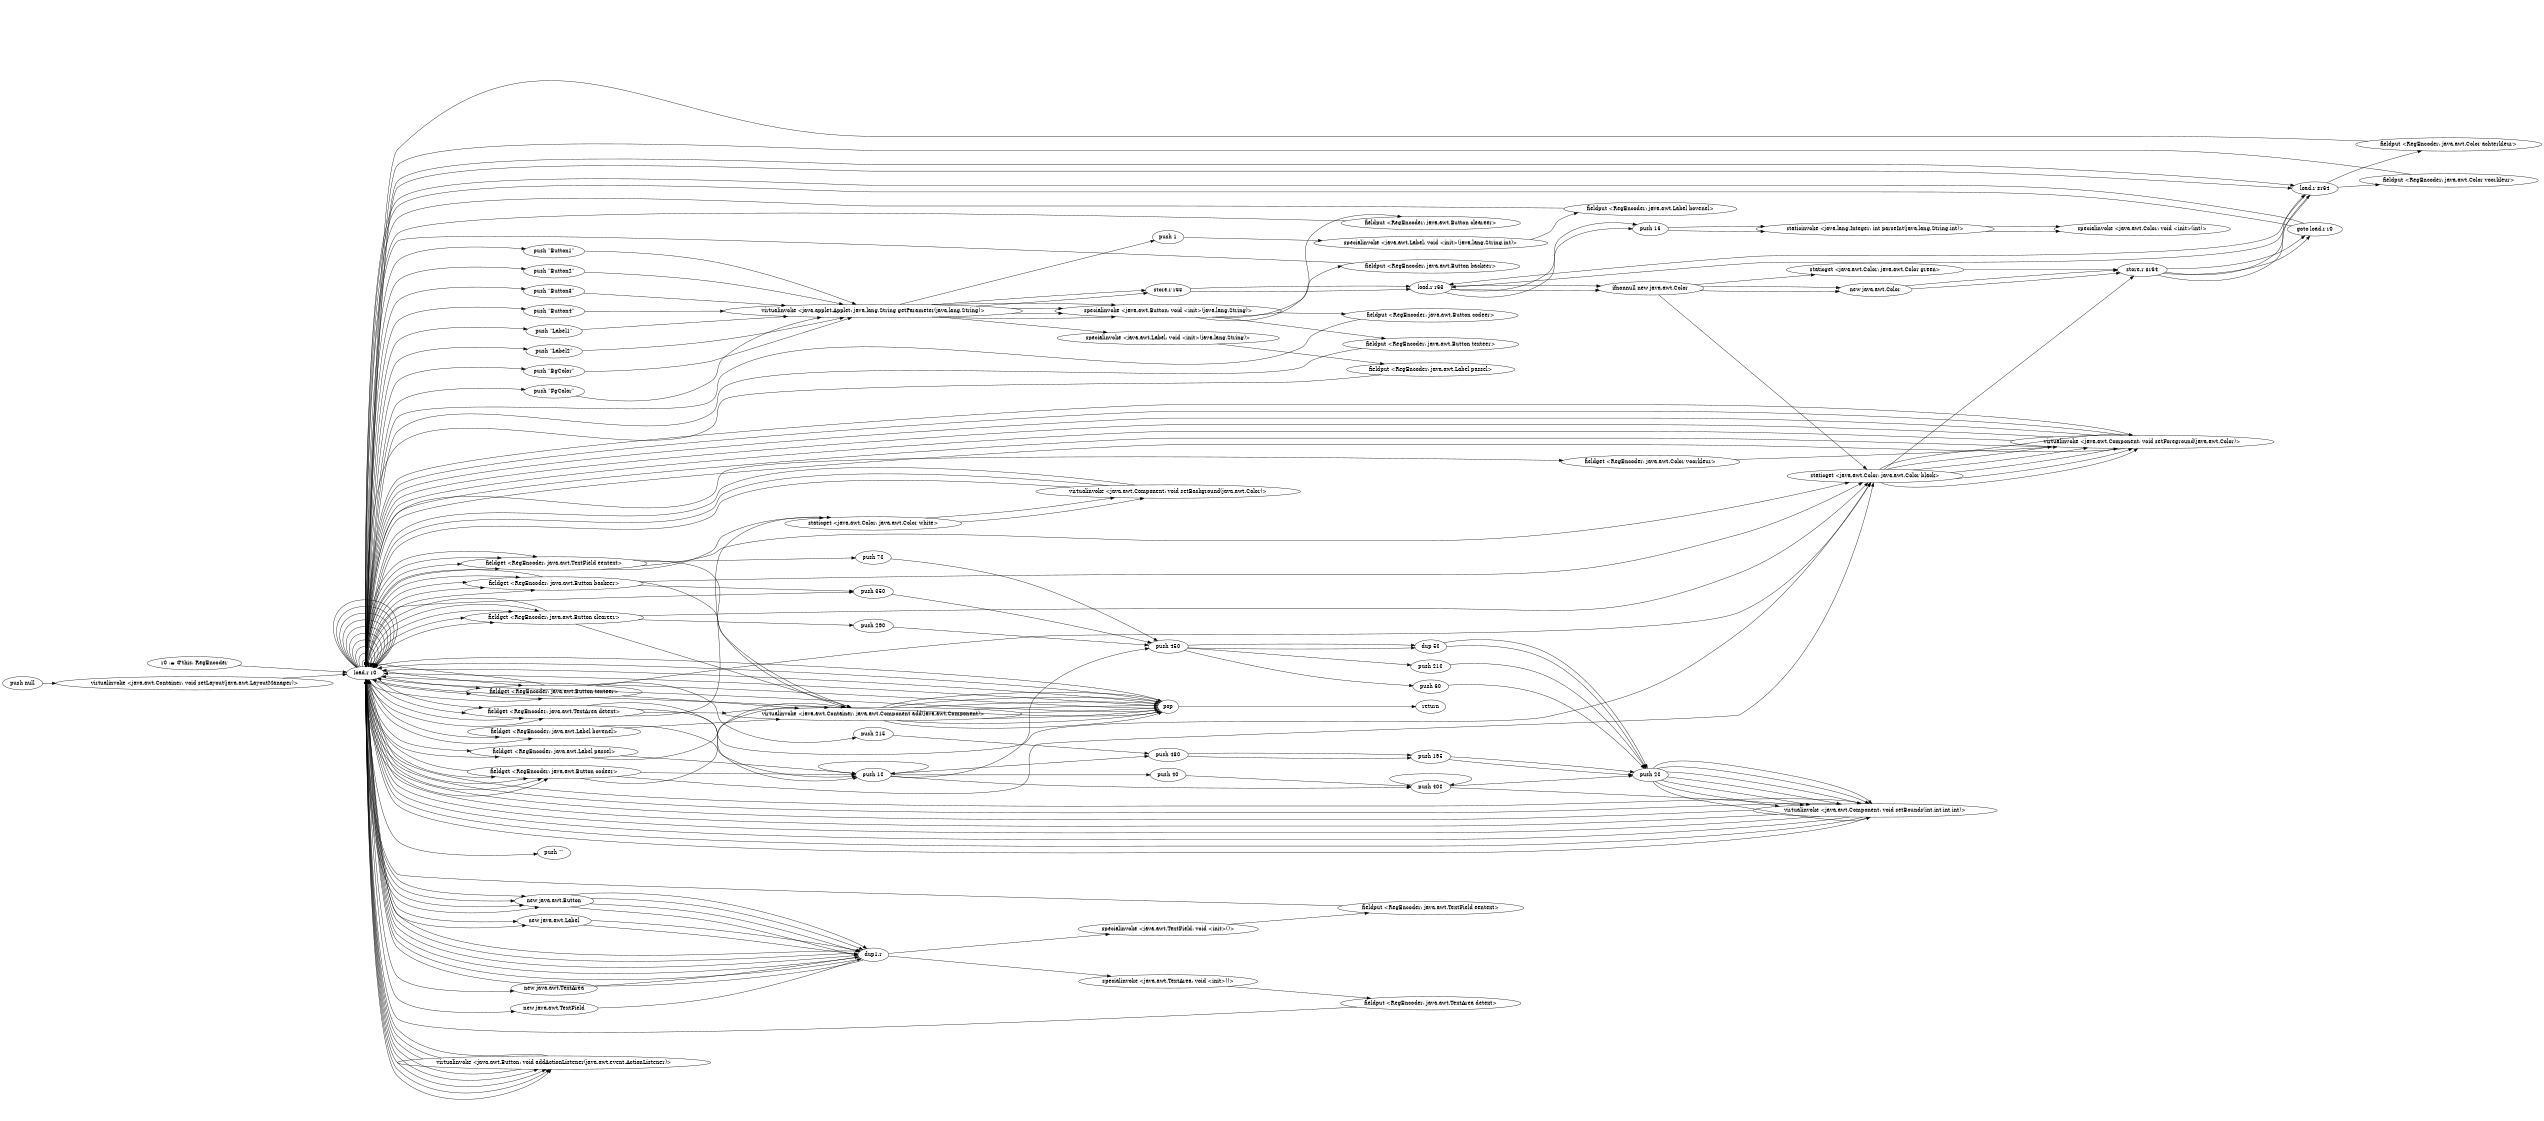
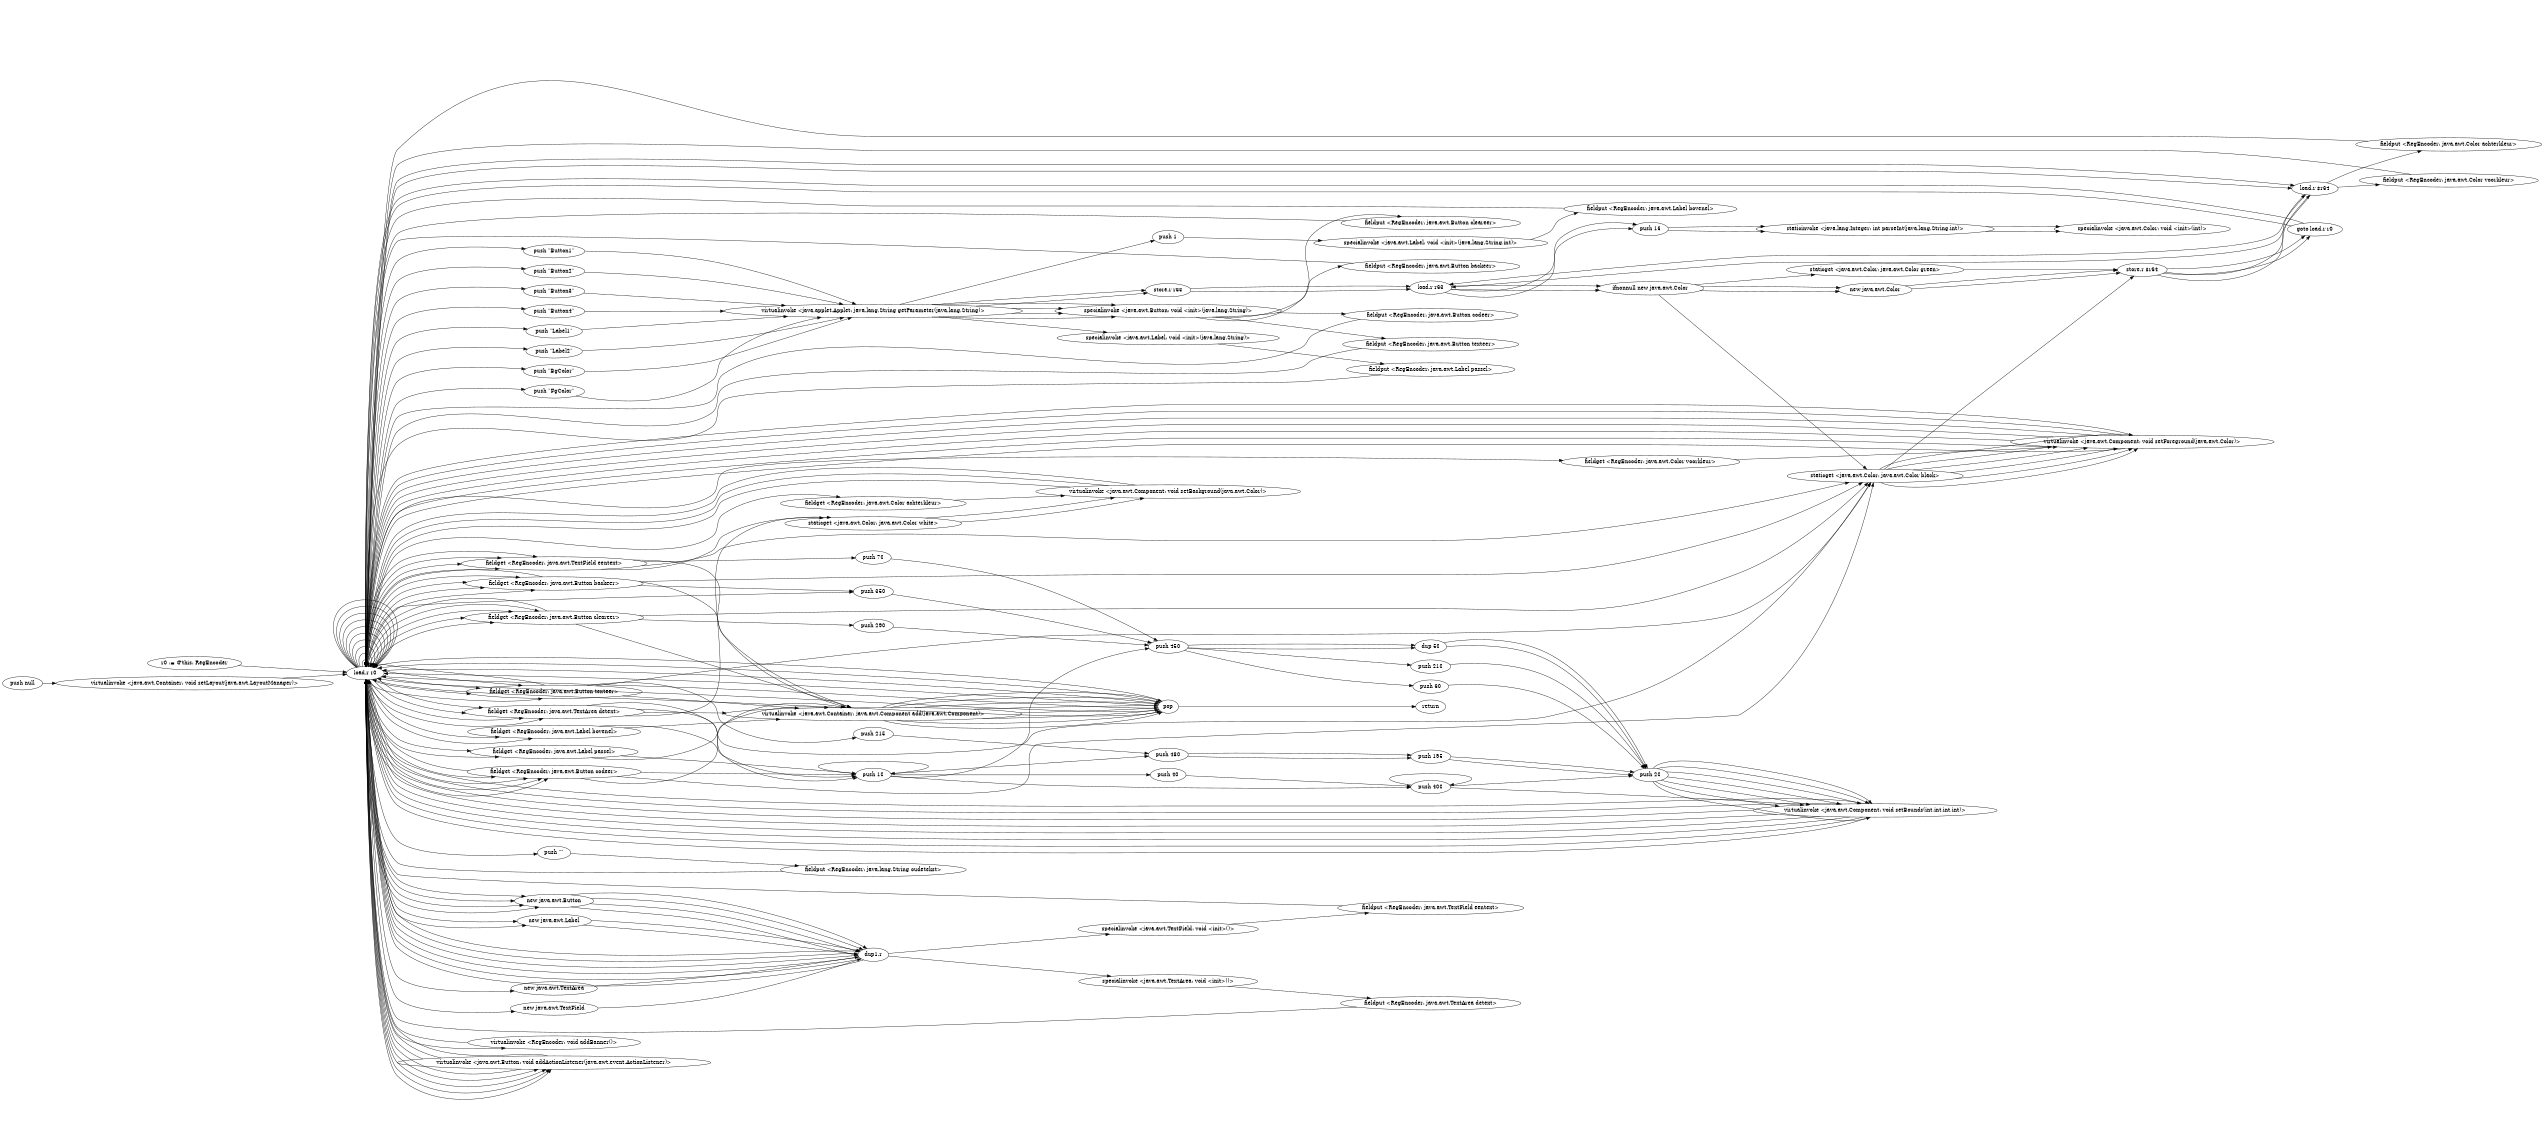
none -> (873, 503)
none -> (873, 870)
none -> (554, 1043)
